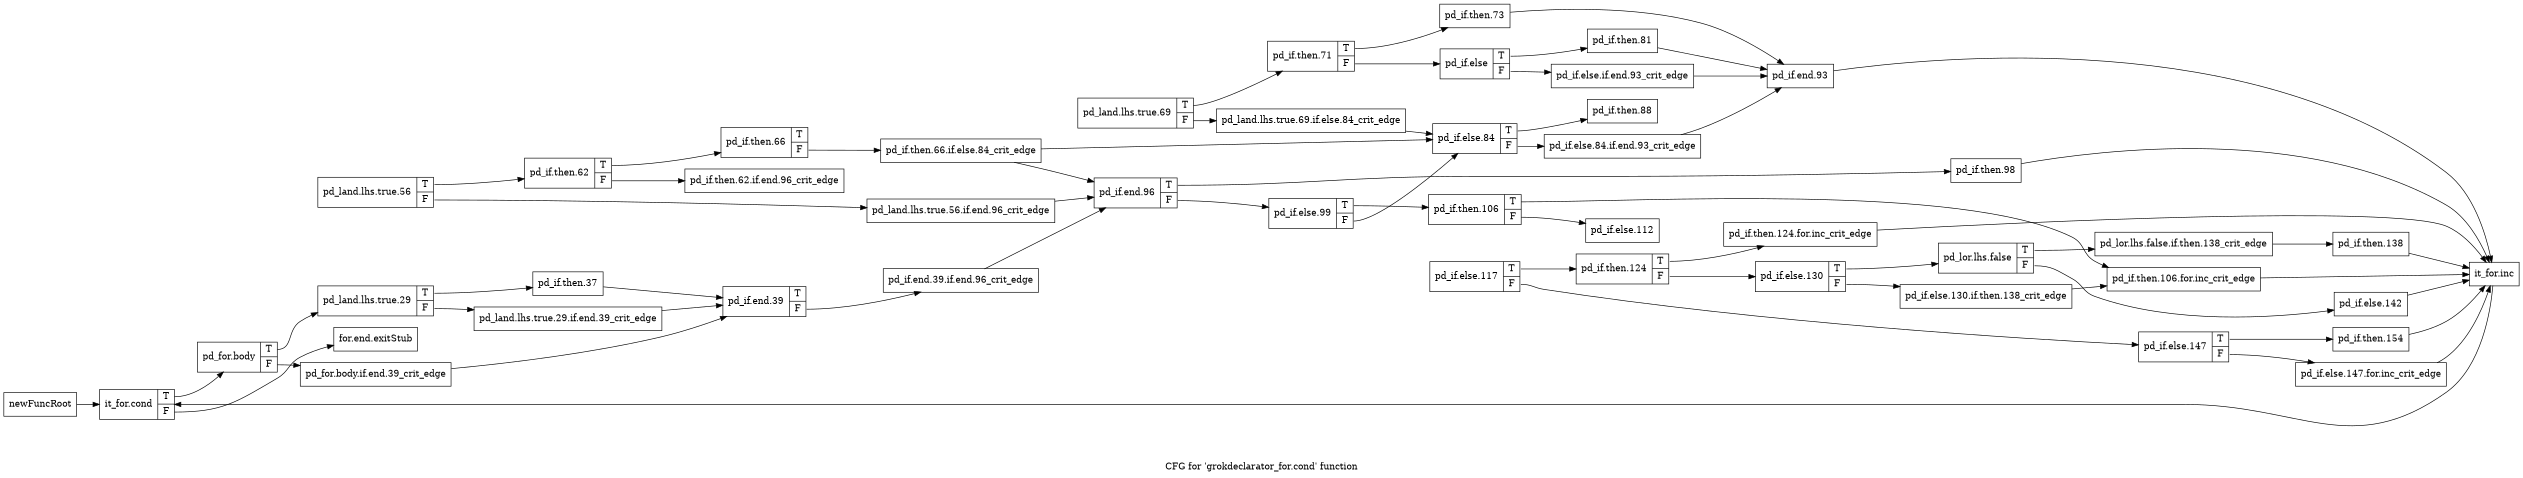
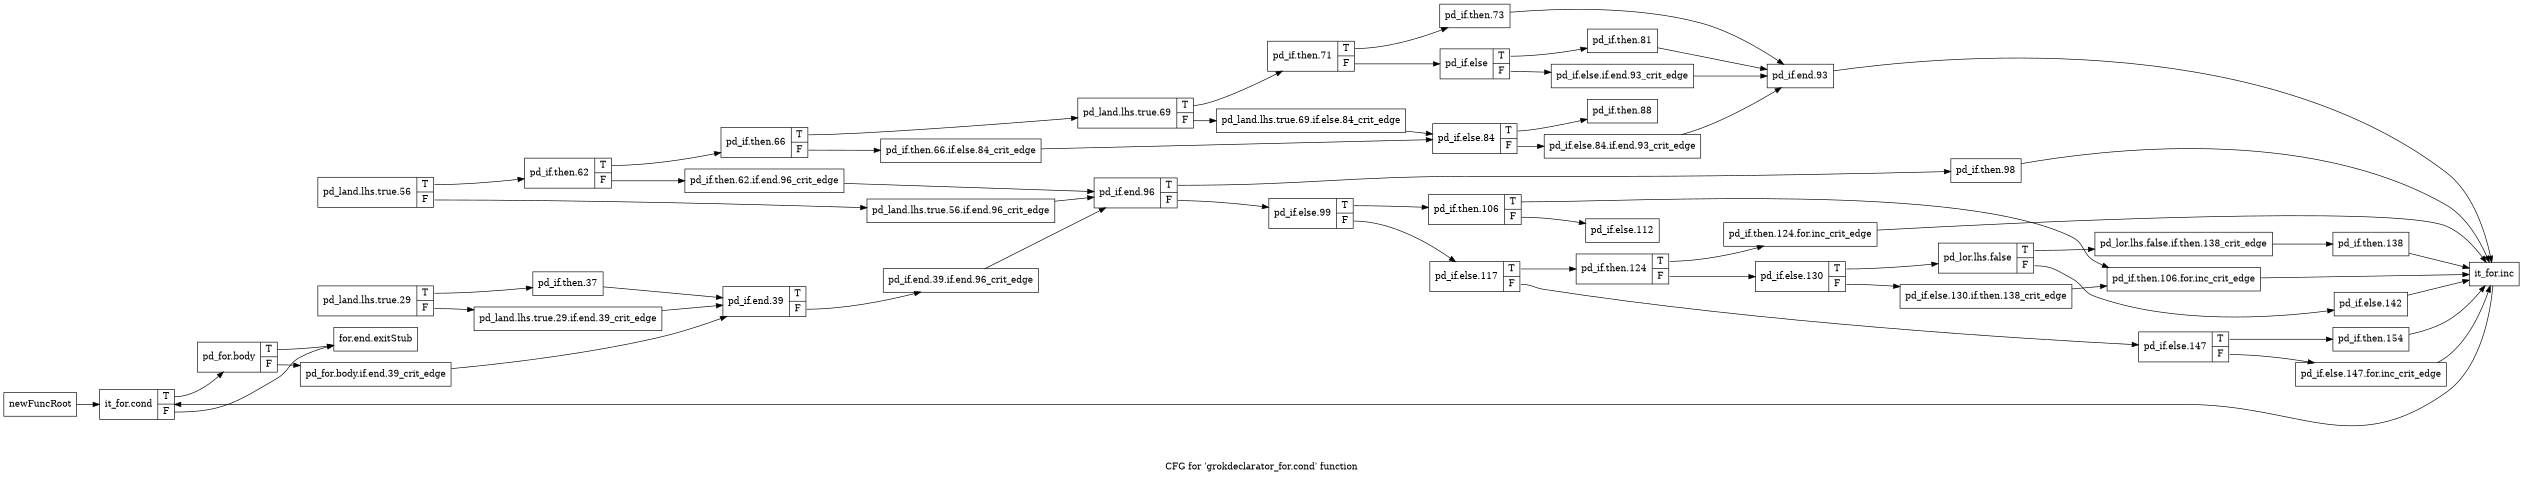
none -> (940, 128)
(1051, 171) -> (966, 187)
(1406, 195) -> (1405, 233)
(292, 331) -> (302, 349)
